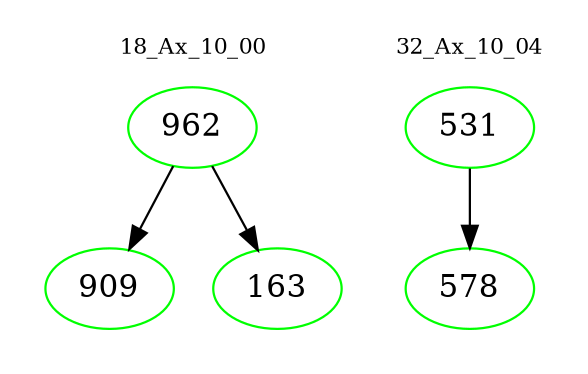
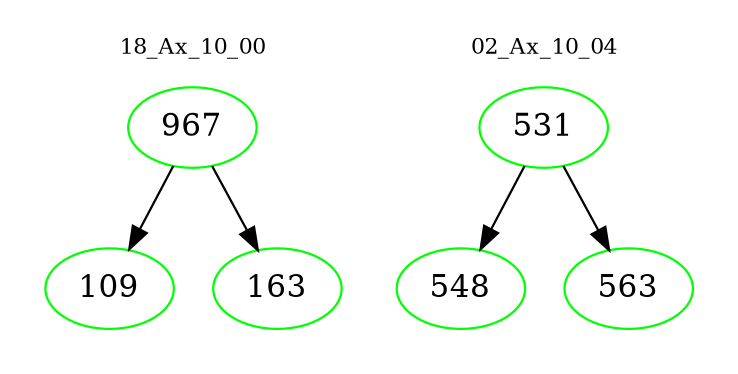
(470, 48) -> (545, 48)
(192, 128) -> (192, 128)
(110, 289) -> (110, 289)
(470, 289) -> (461, 289)
none -> (629, 289)
